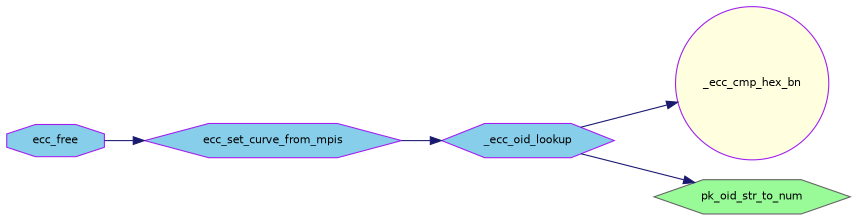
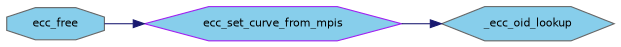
(752, 83) -> none
(56, 141) -> (56, 24)
(528, 141) -> (528, 24)
(752, 197) -> none
